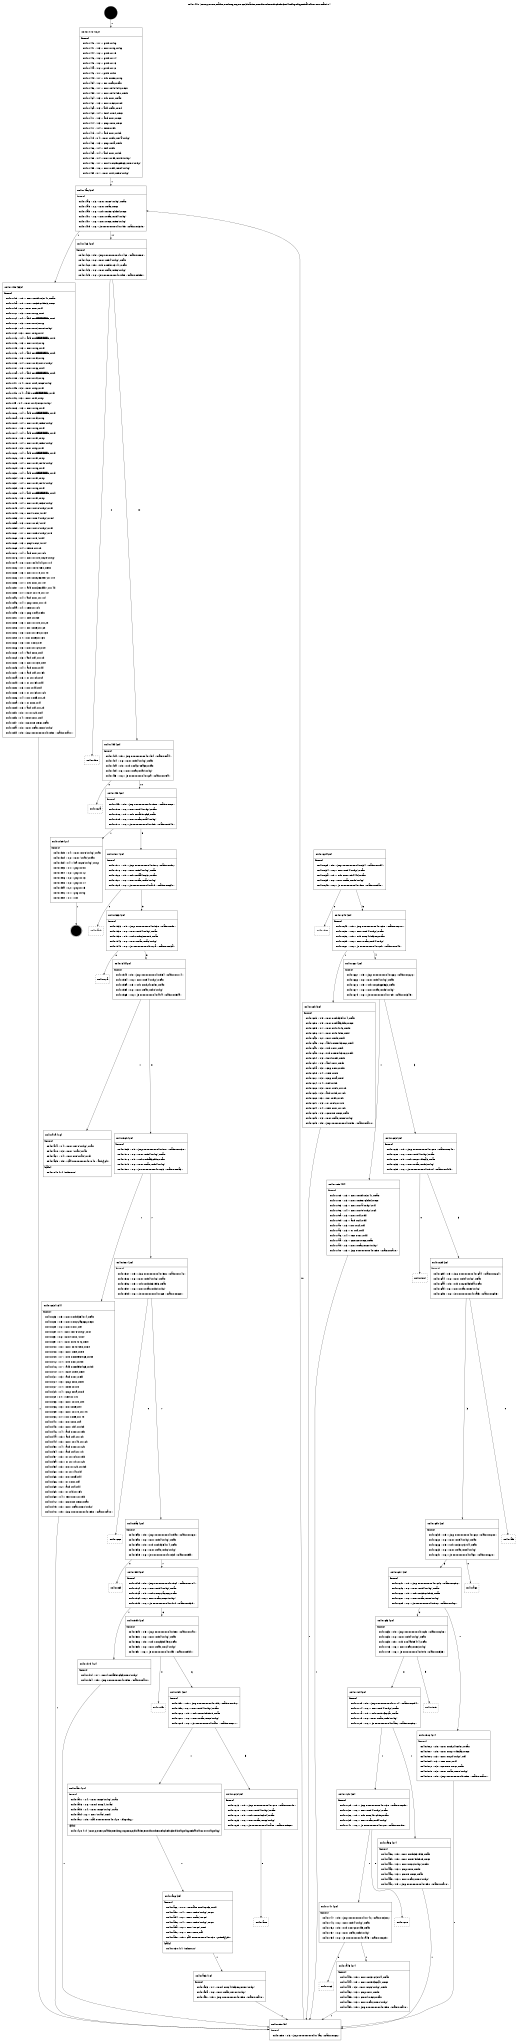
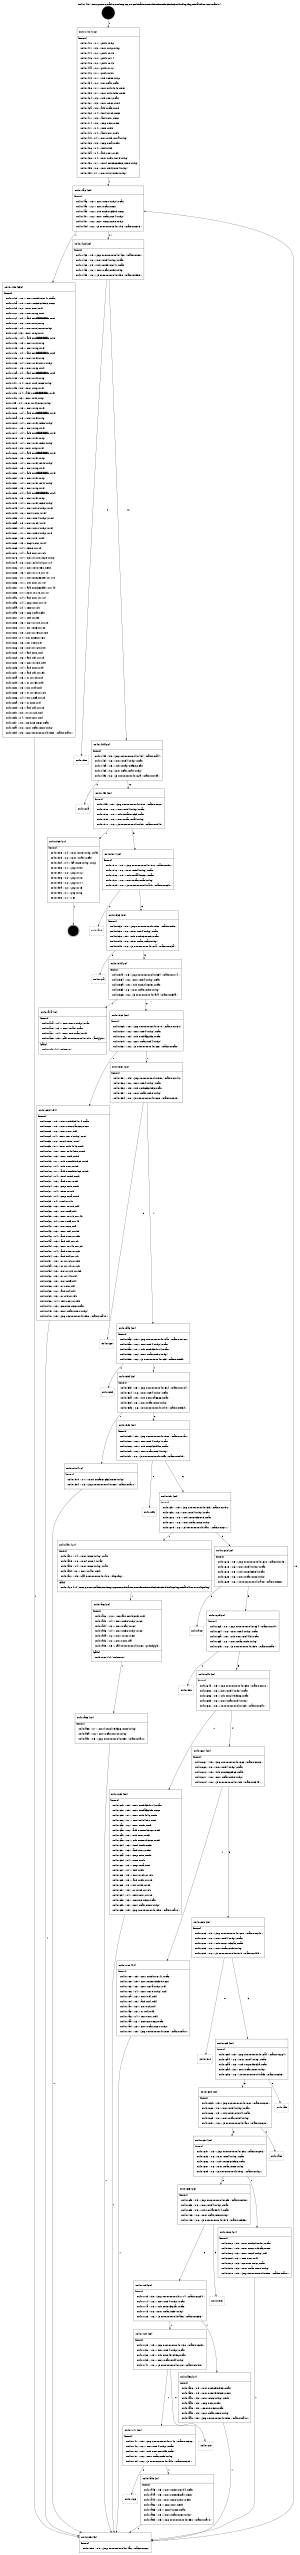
none -> (247, 1598)
